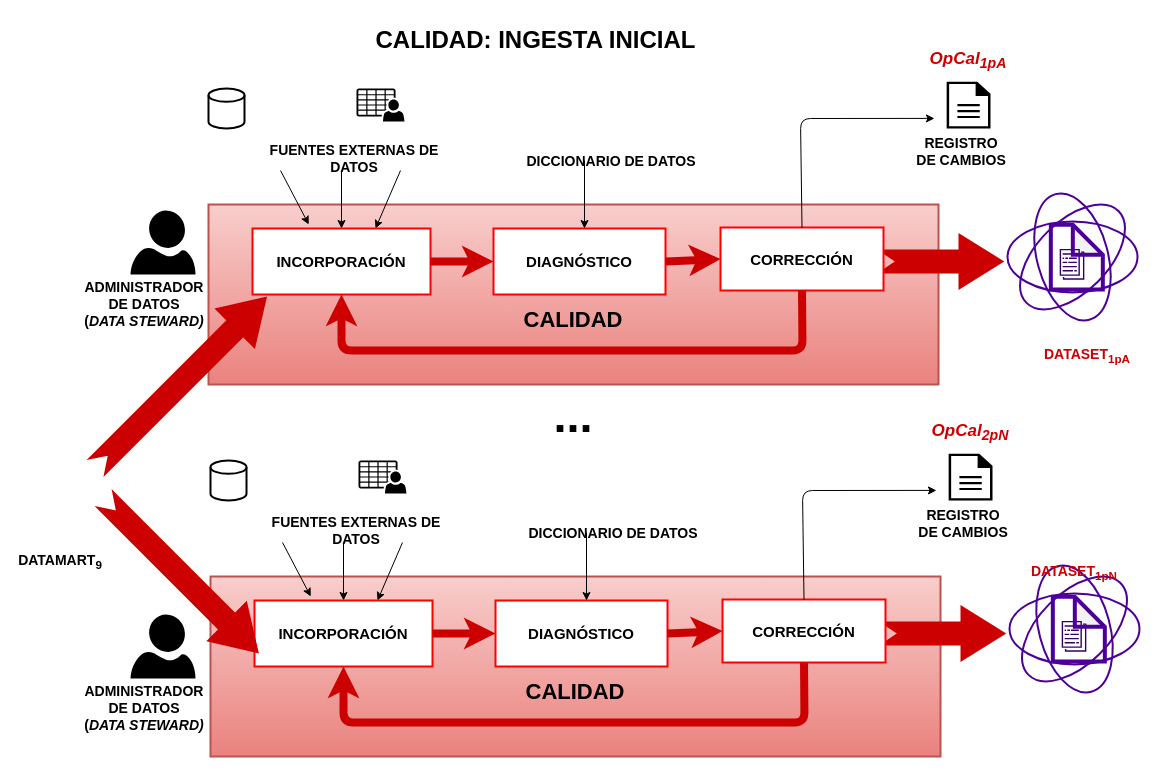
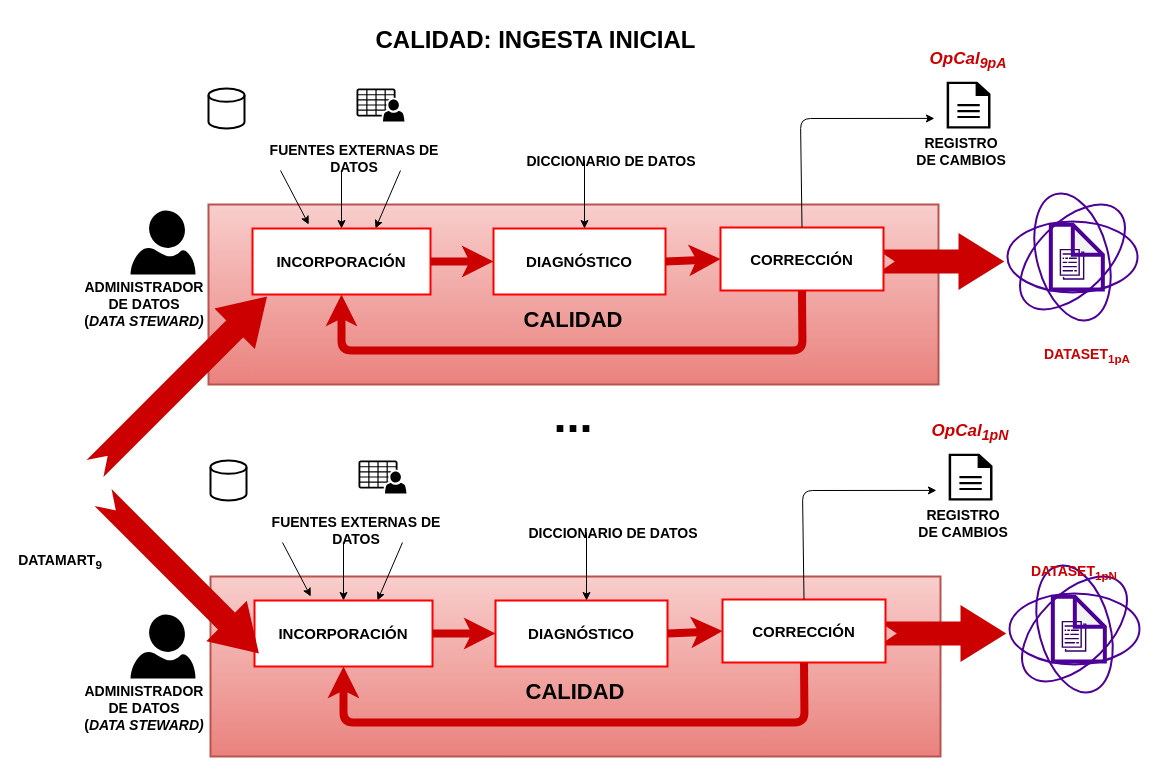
(969, 61) -> (969, 61)
(971, 433) -> (971, 433)
